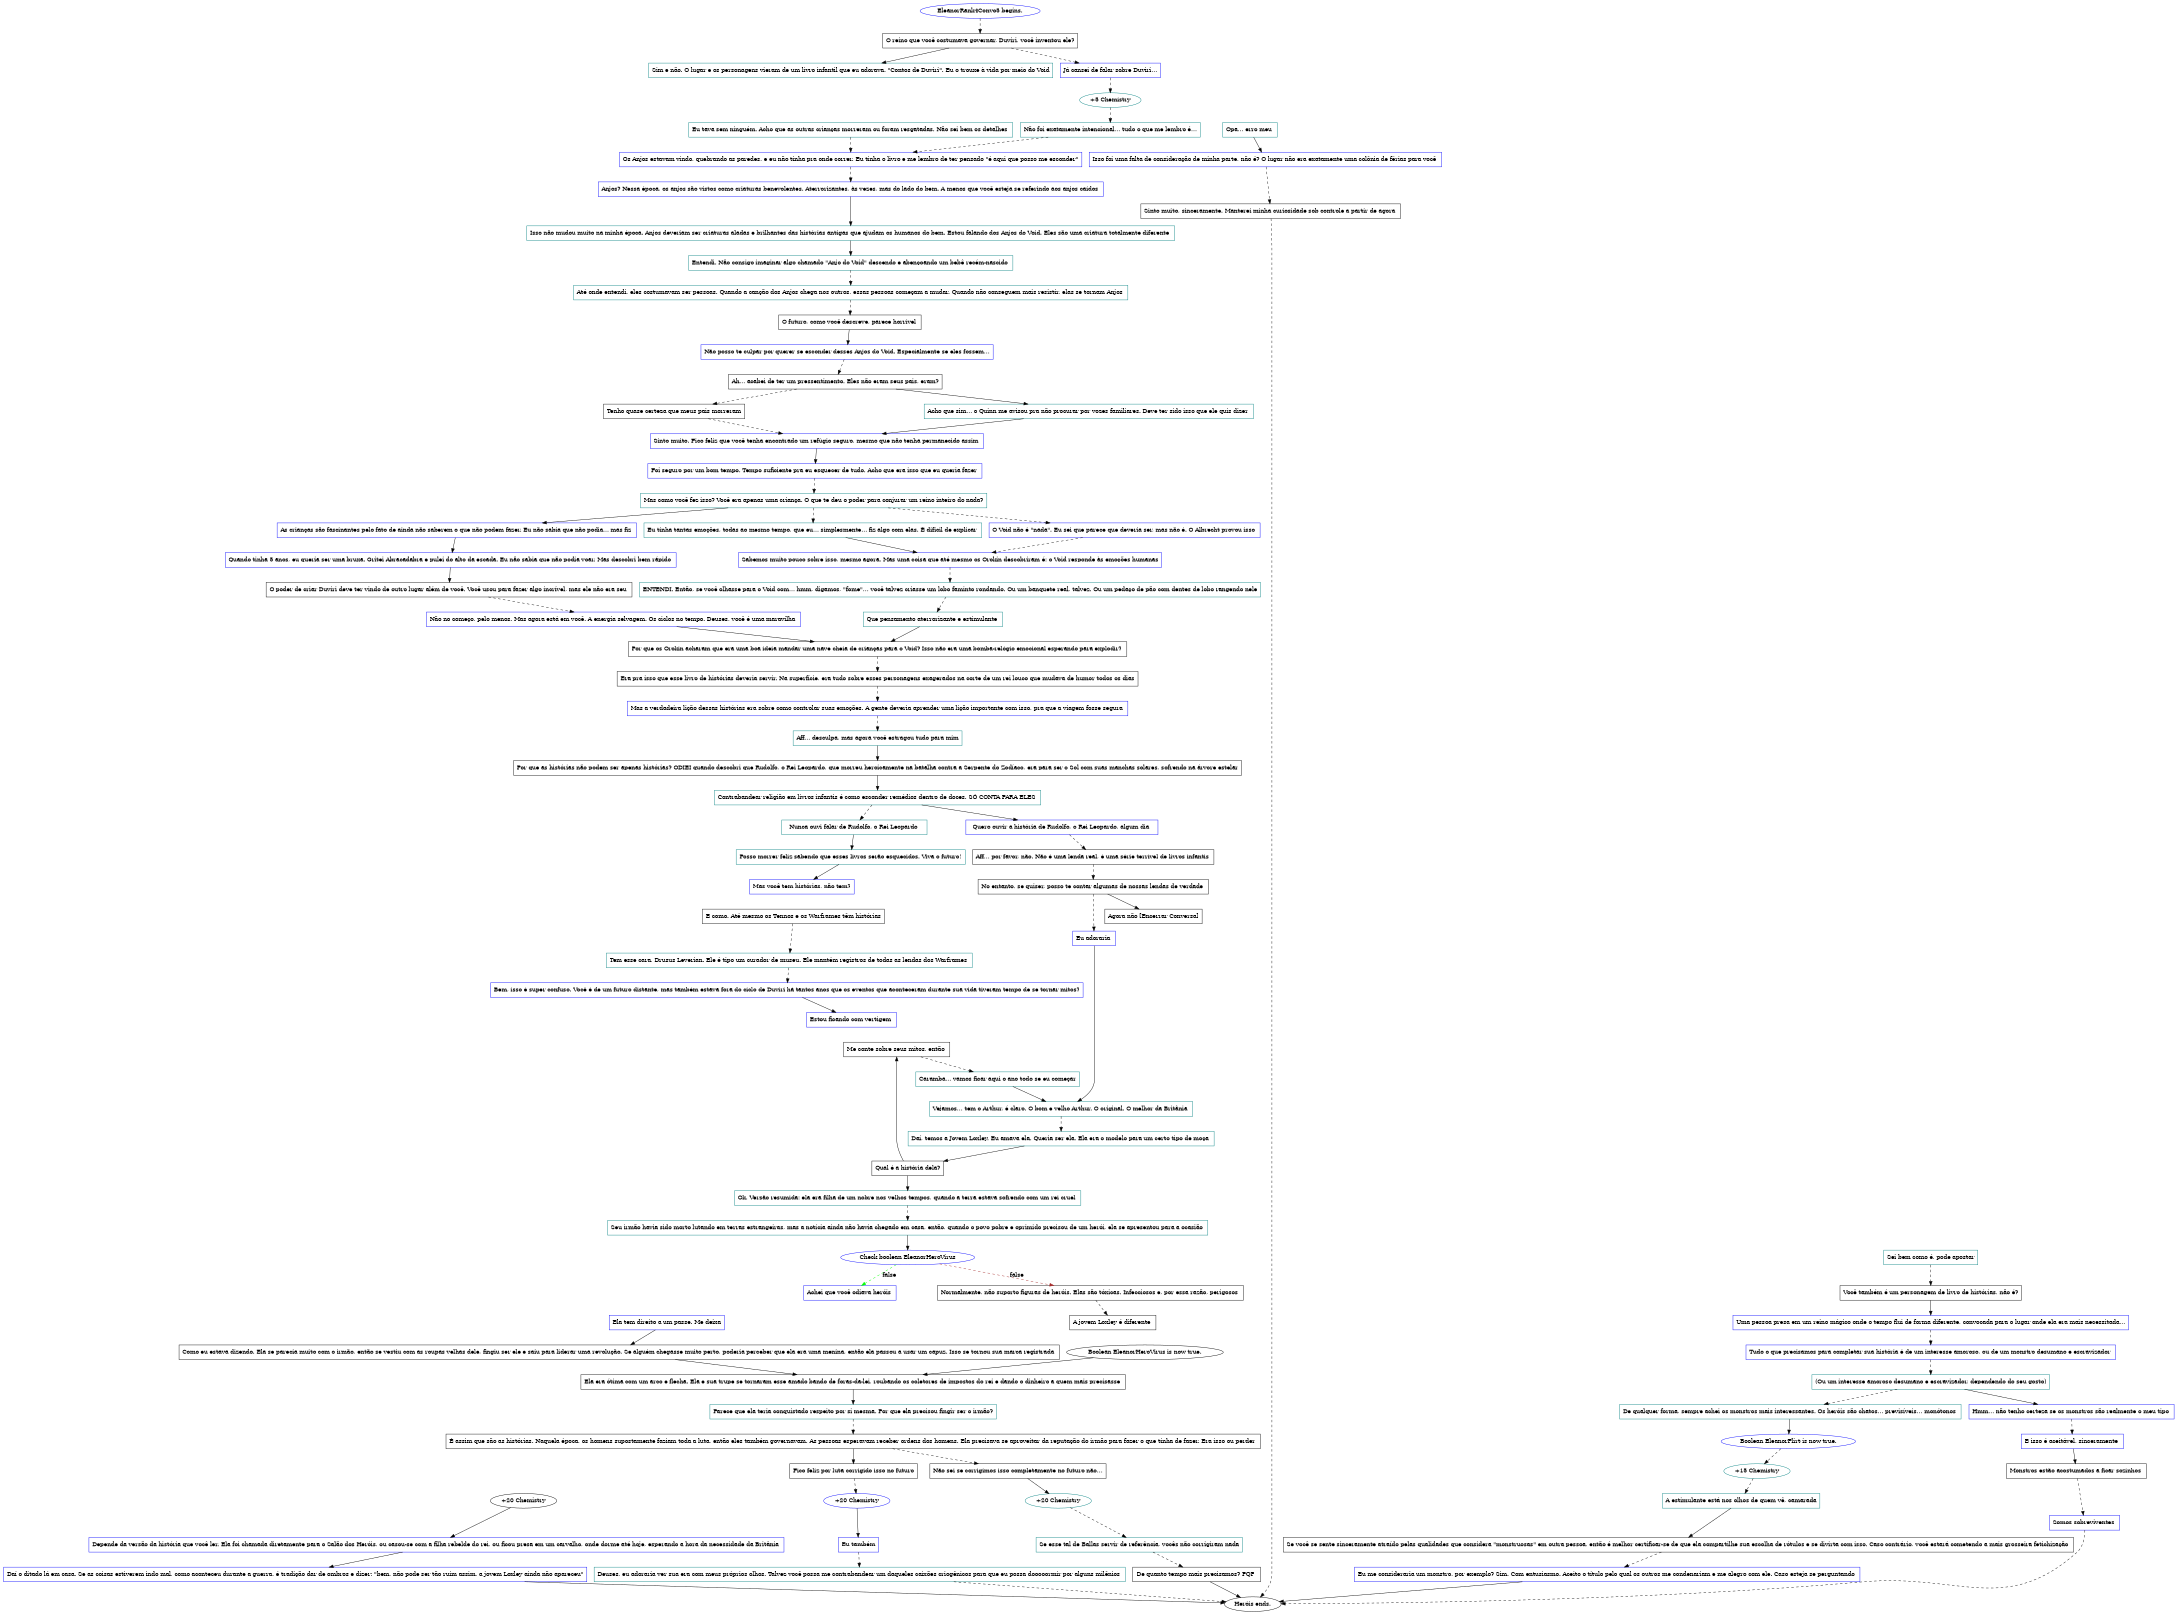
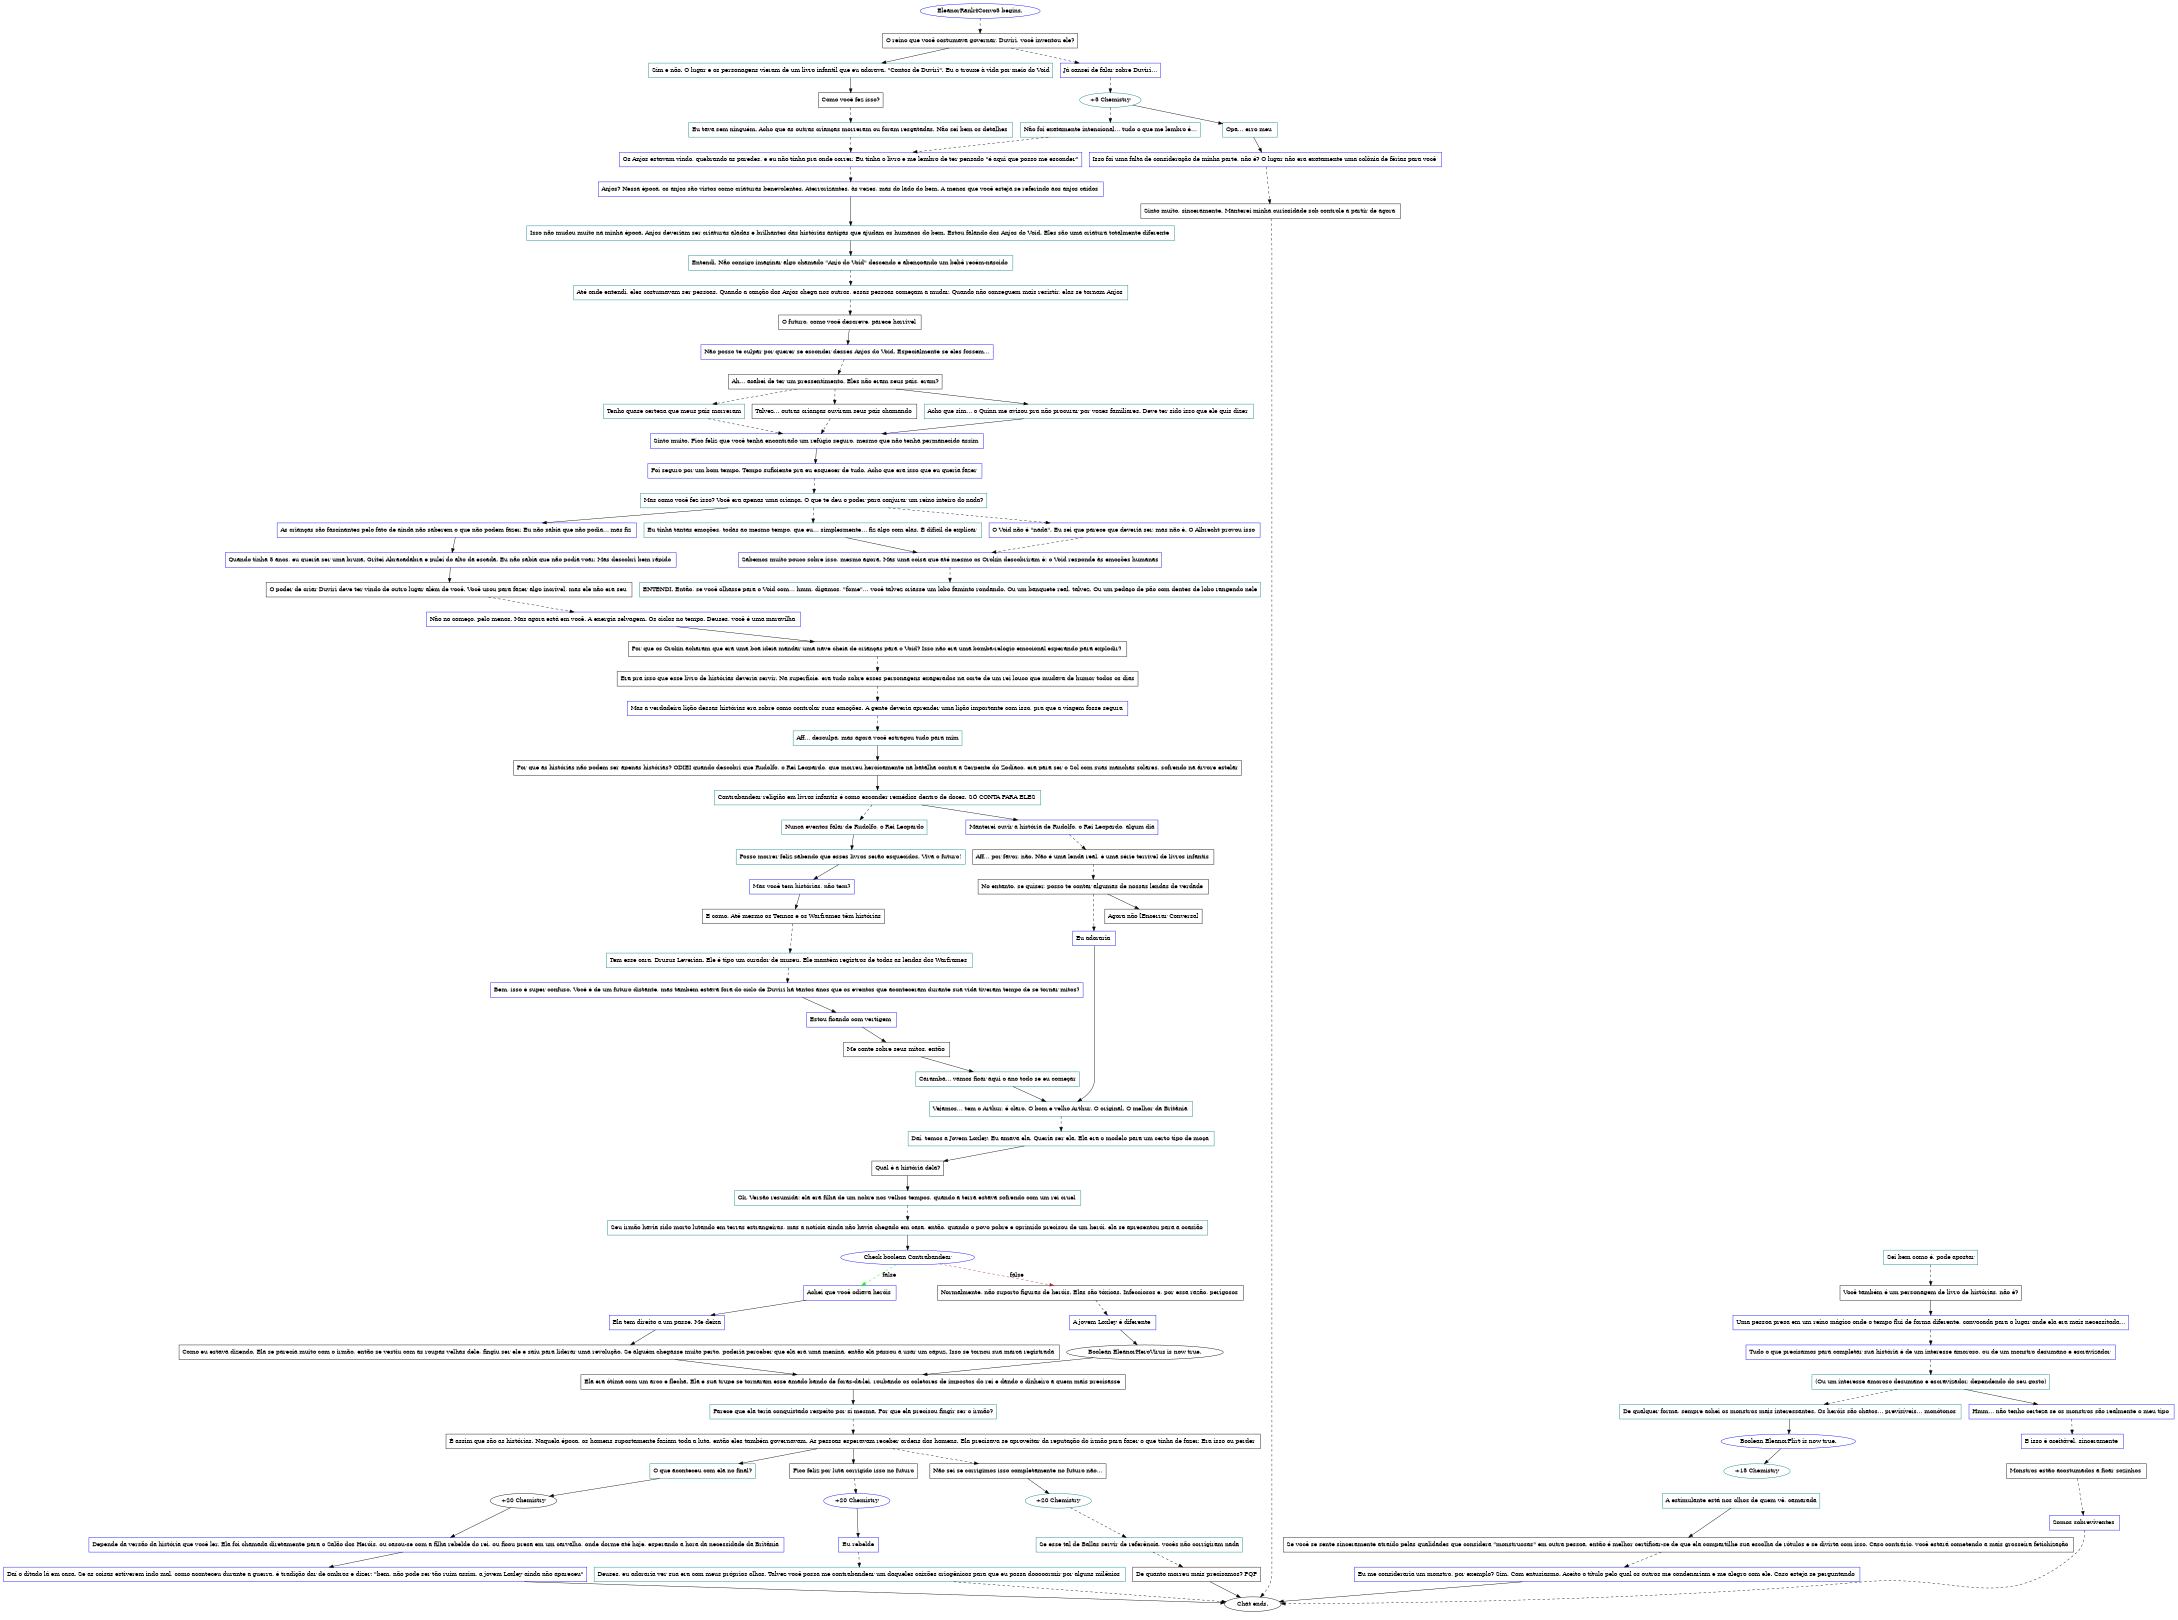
none -> (851, 100)
none -> (1176, 114)
(674, 411) -> (674, 411)
none -> (834, 411)
(933, 619) -> none
(854, 827) -> (854, 827)
(1062, 827) -> (1062, 827)
none -> (798, 900)
(945, 1064) -> (945, 1064)
(897, 1112) -> (872, 1034)
(908, 1257) -> (908, 1257)
none -> (760, 1307)
(1113, 1323) -> (1113, 1323)
none -> (1127, 1336)
(2074, 1454) -> none
(1774, 1455) -> (1774, 1455)
none -> (703, 1471)
(1750, 1484) -> none
(858, 1545) -> (858, 1545)
(1197, 1574) -> (1197, 1574)
(1253, 1604) -> (1253, 1604)
